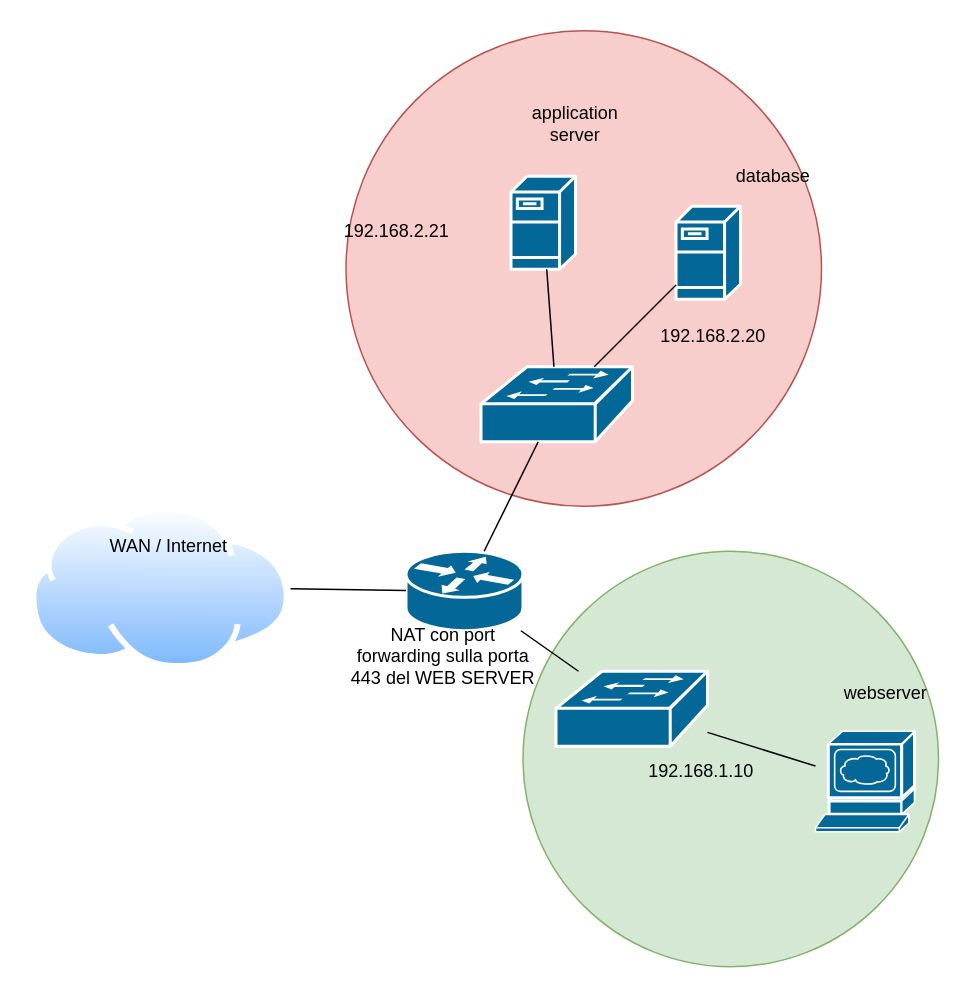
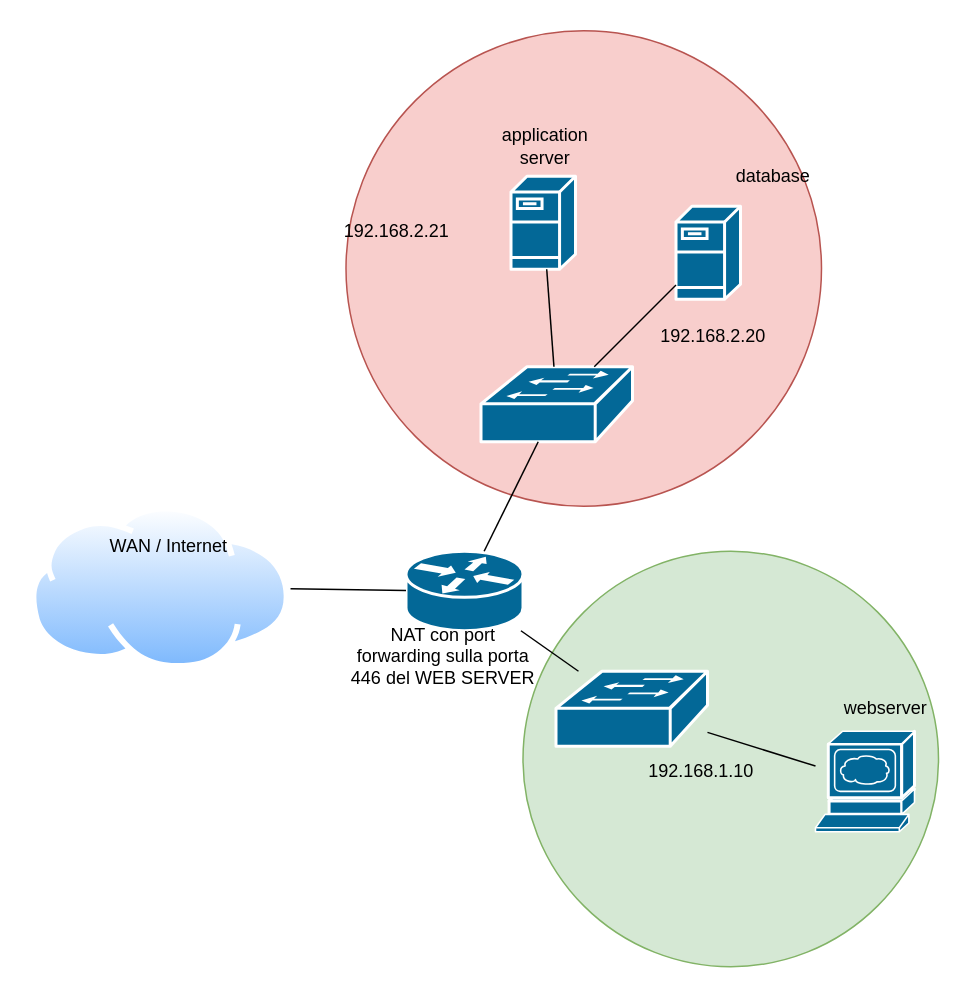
(575, 124) -> (545, 146)
(443, 656) -> (443, 656)
(886, 694) -> (886, 709)
